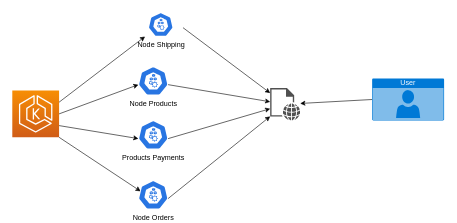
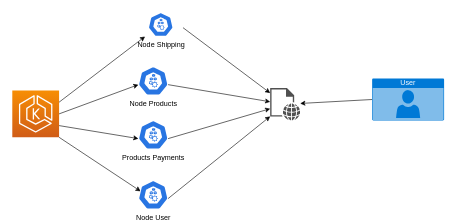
(154, 218) -> (154, 218)
